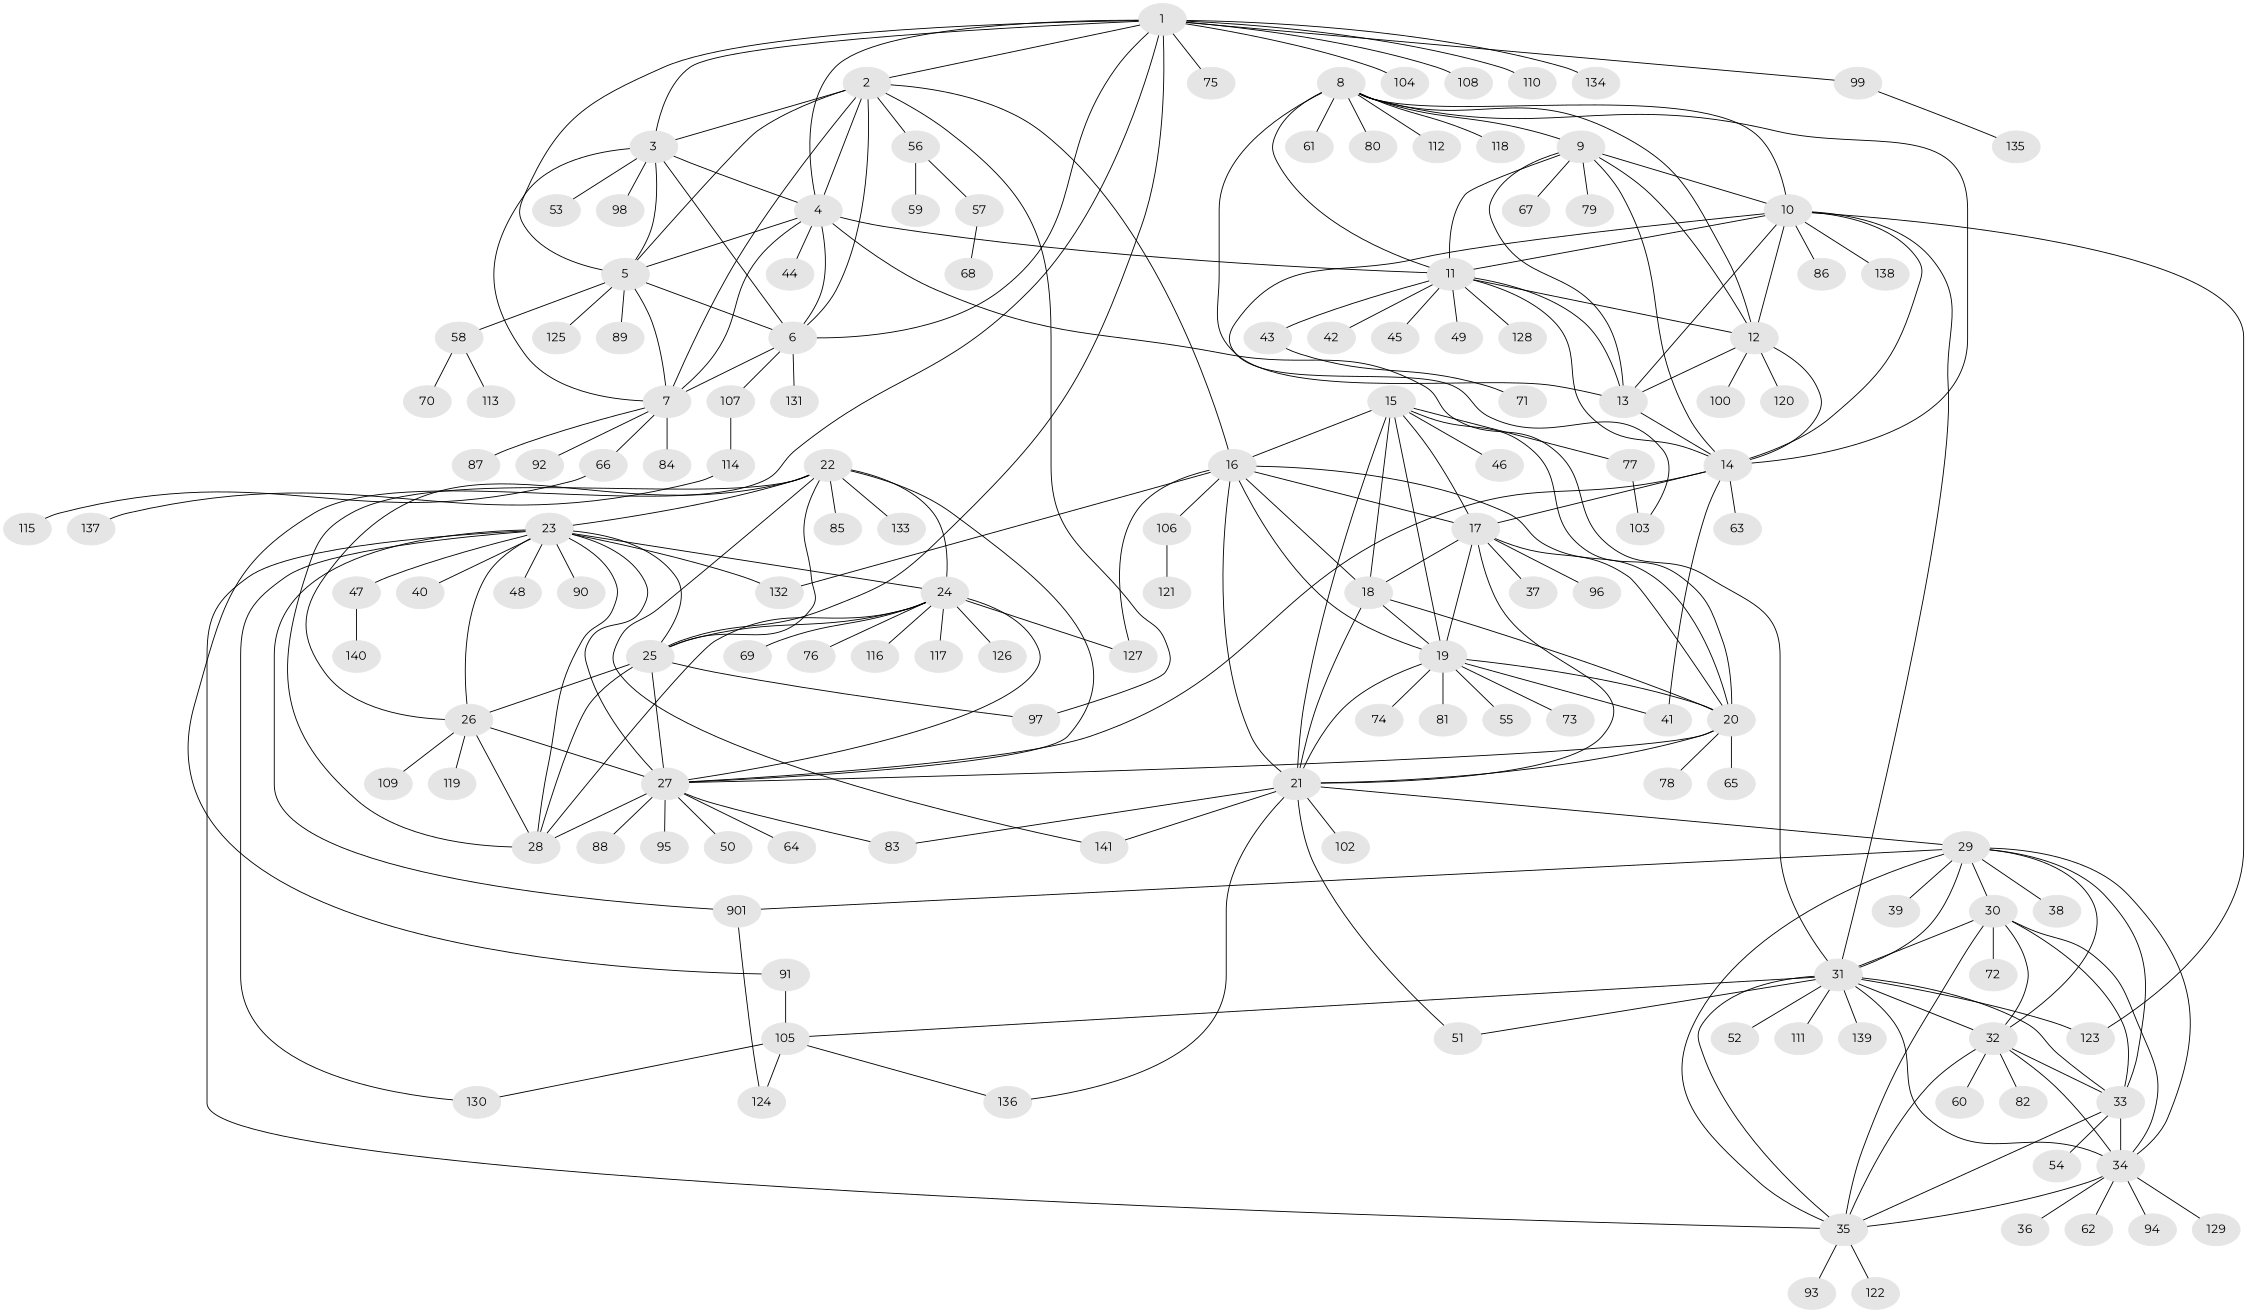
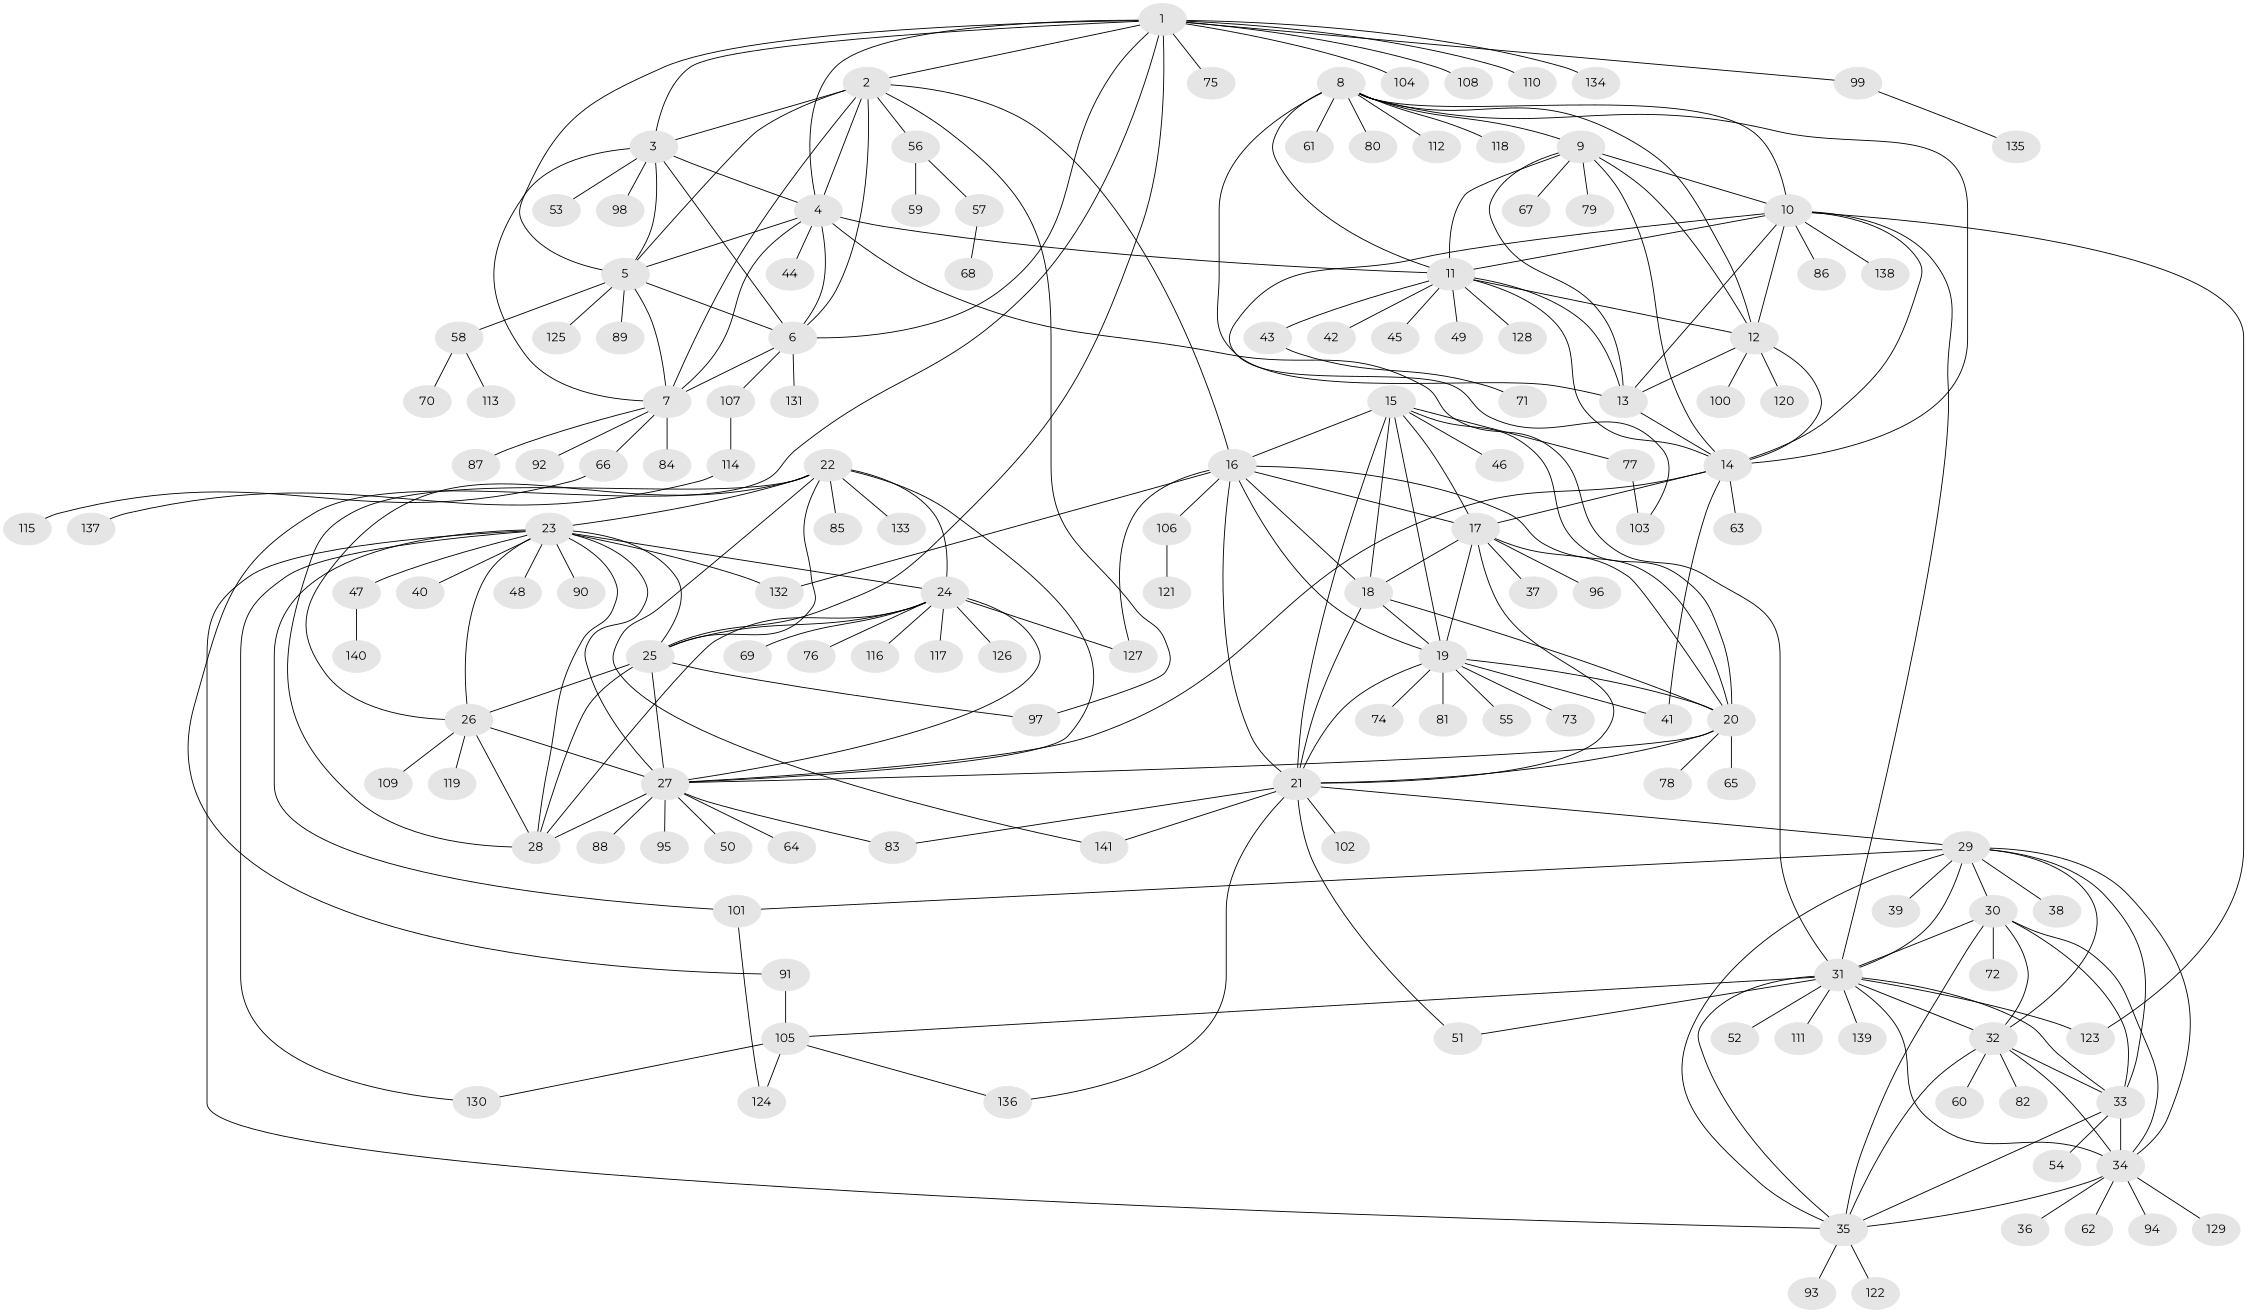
(737, 911) -> (737, 911)
